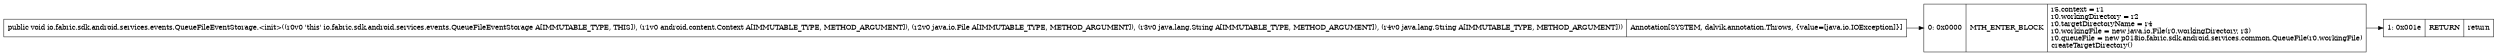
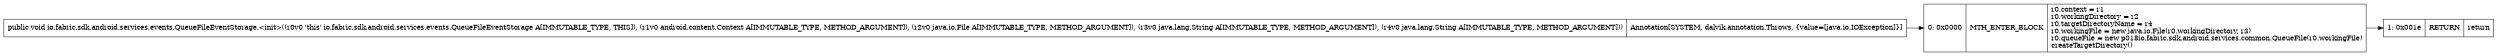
(2078, 10) -> (2078, 10)
